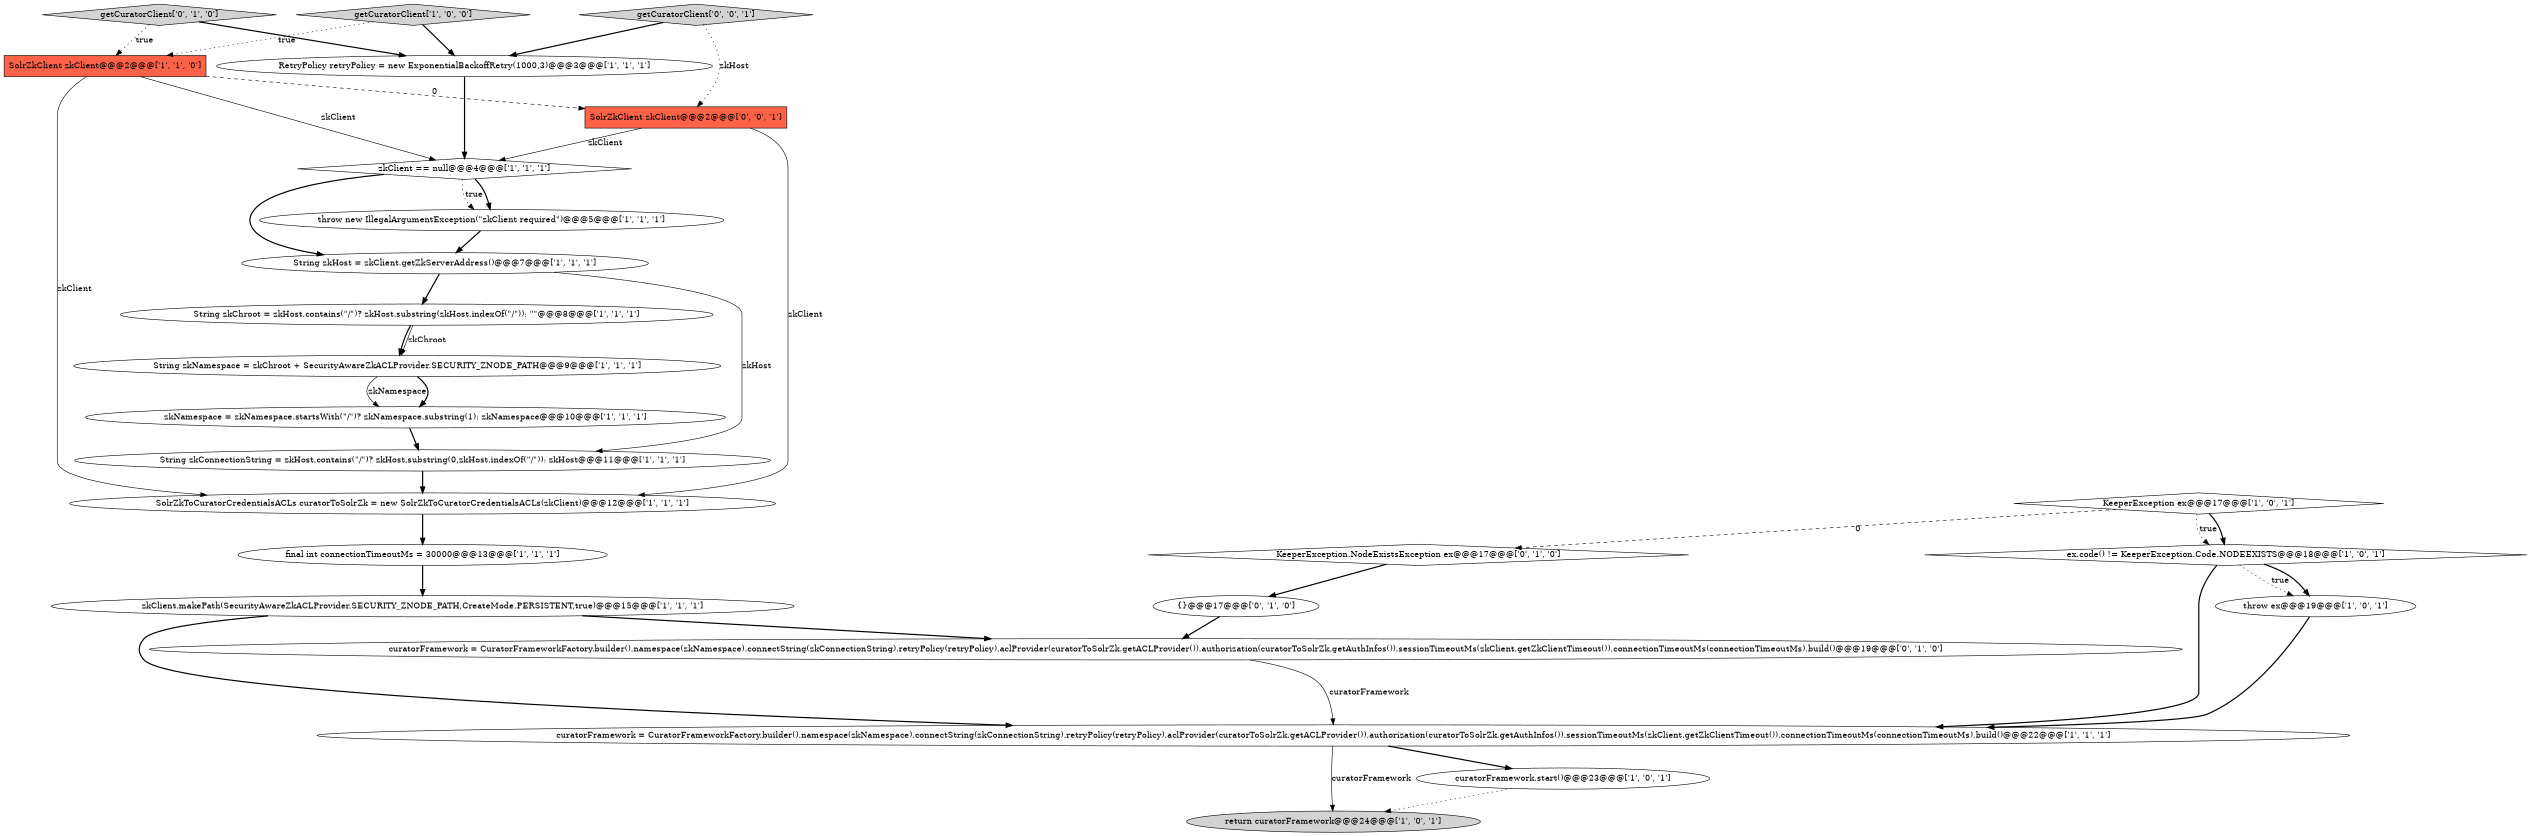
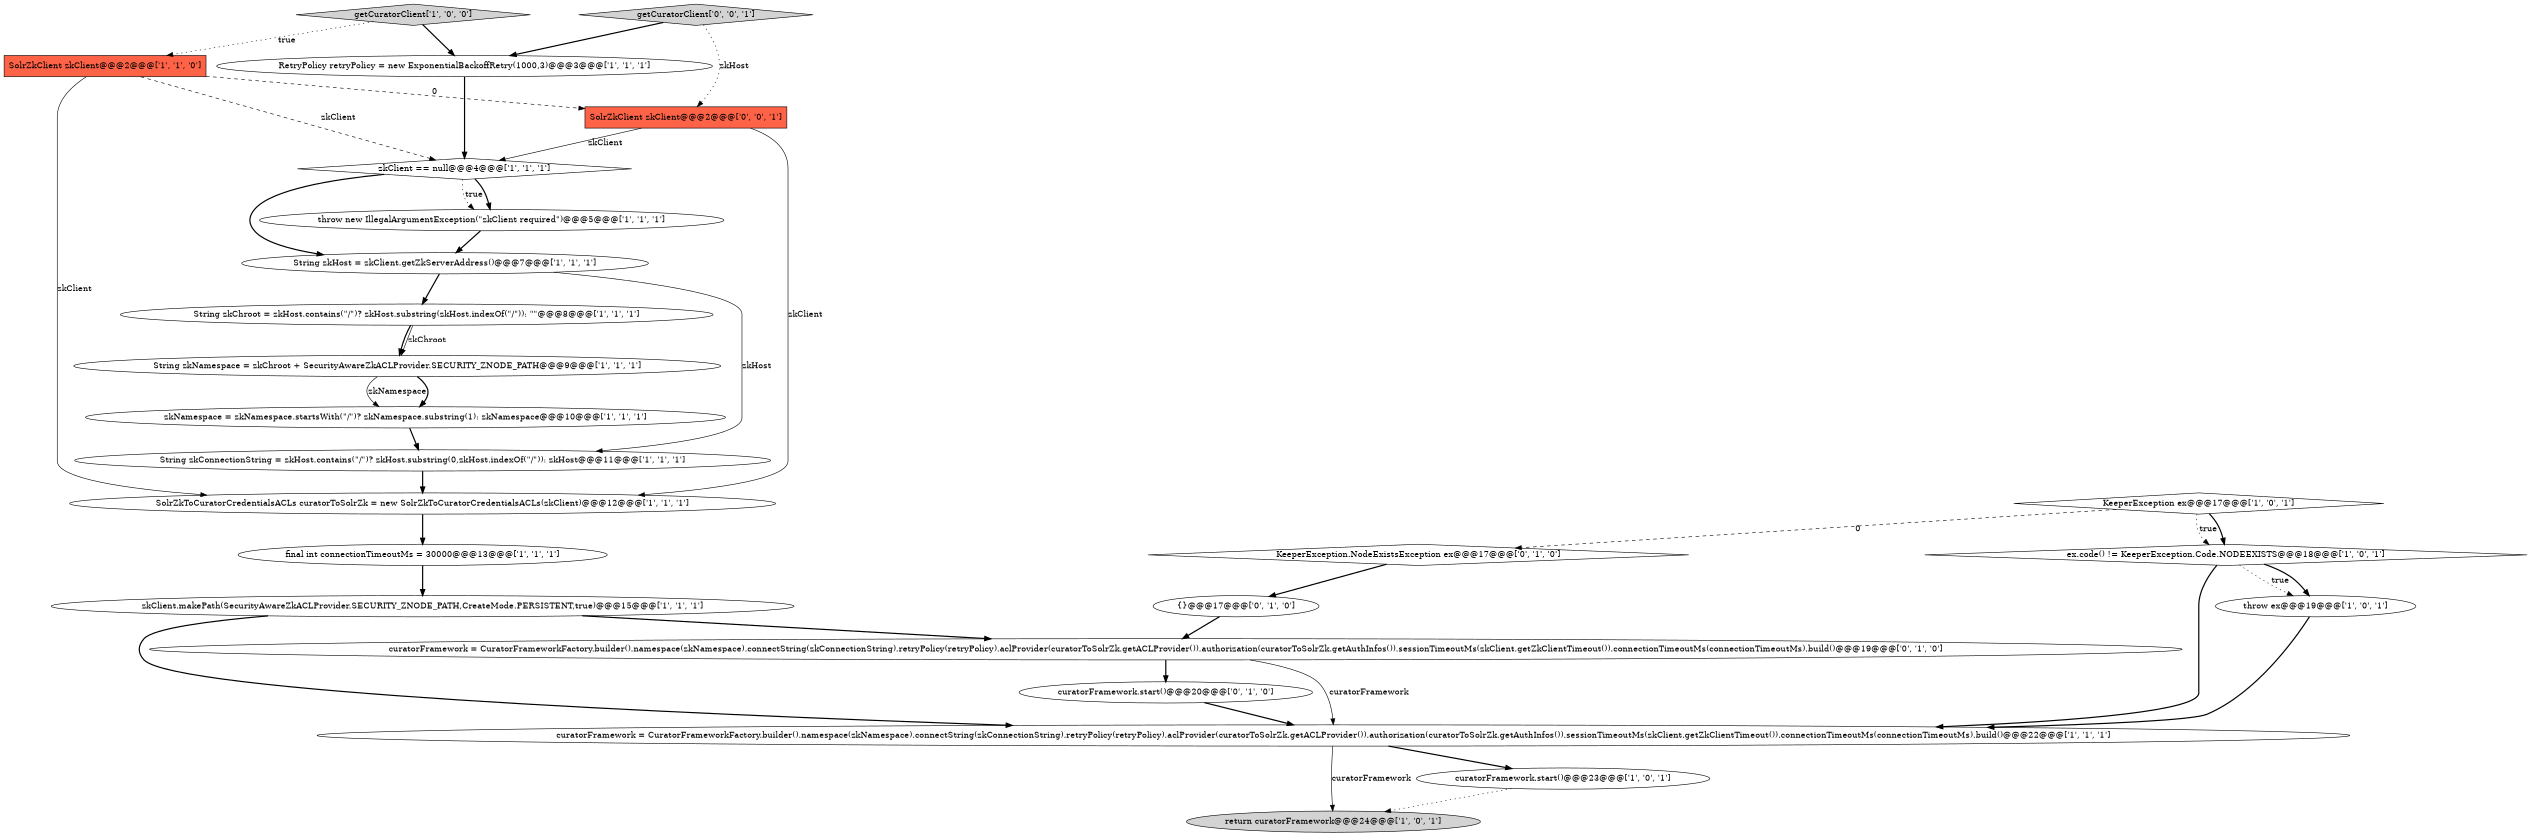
(159, 15) -> none
(285, 118) -> (285, 118)
none -> (1166, 692)
